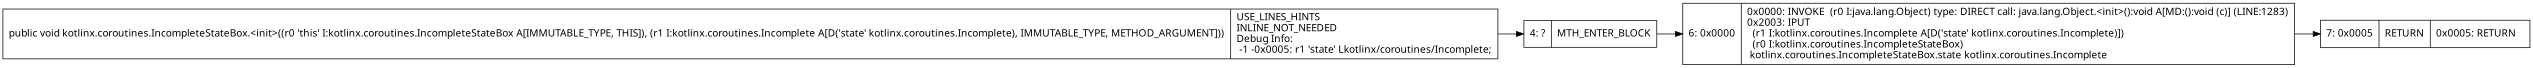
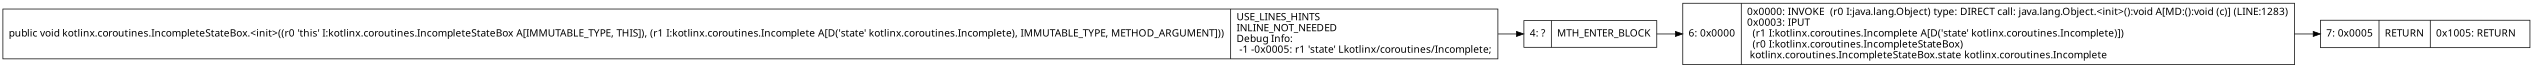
(1781, 23) -> (1781, 23)
(2480, 34) -> (2480, 34)
